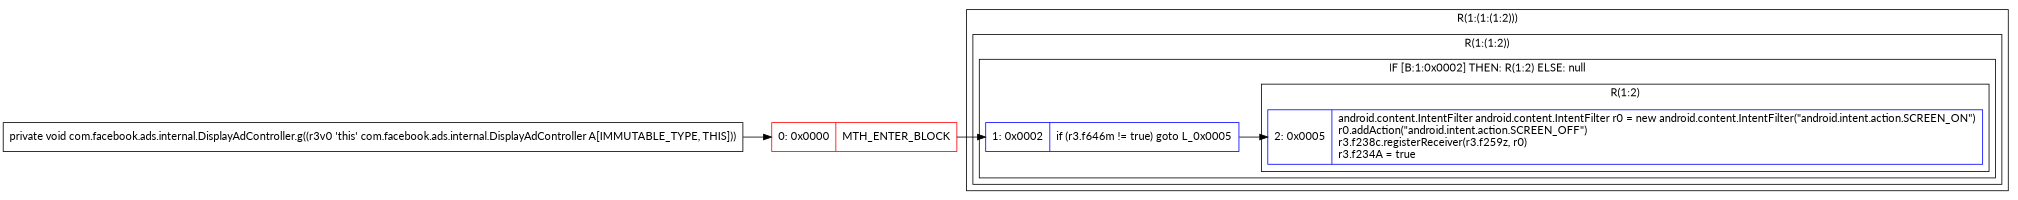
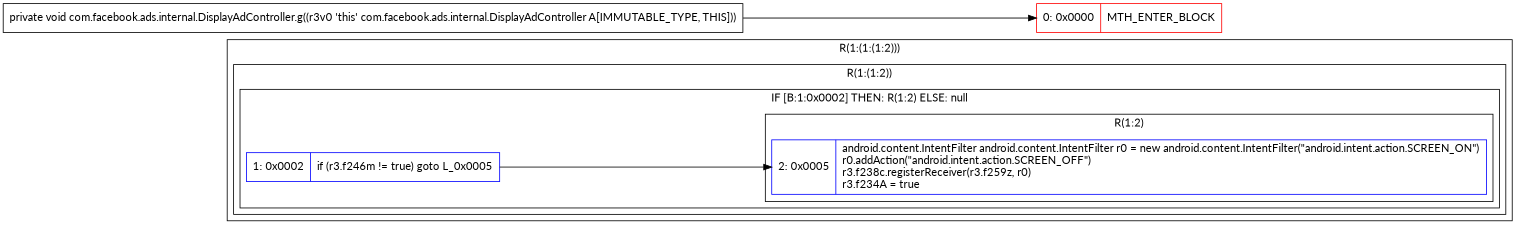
(967, 137) -> none
(1144, 137) -> (405, 167)
